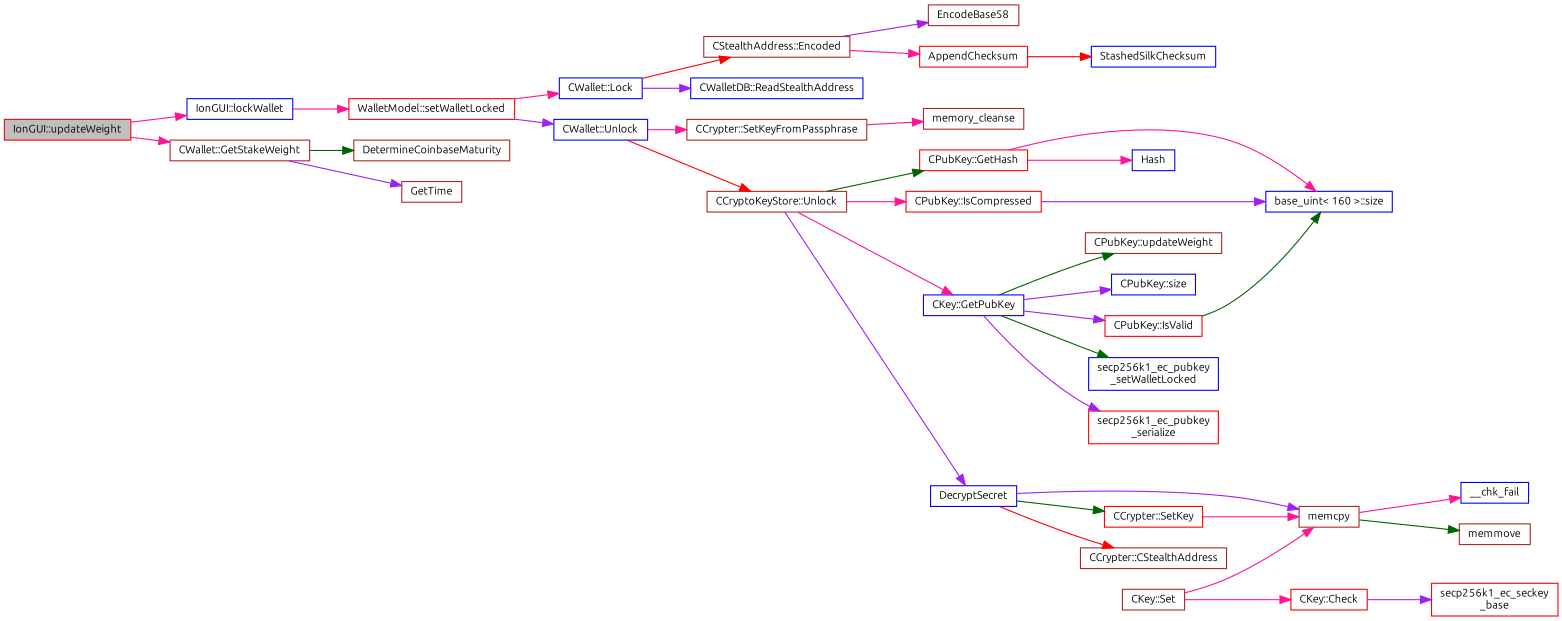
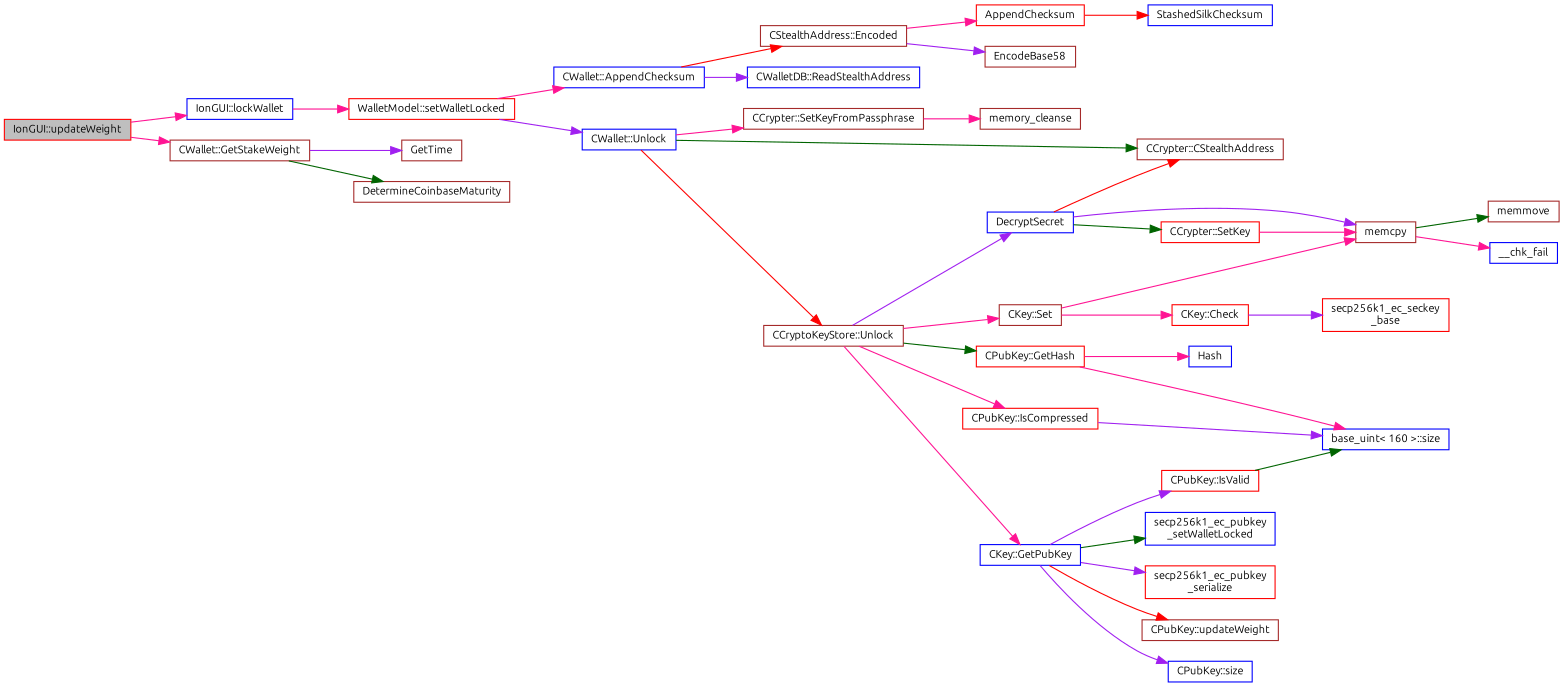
(601, 88) -> (629, 77)
none -> (901, 144)
(1051, 275) -> (1102, 594)
none -> (946, 324)
